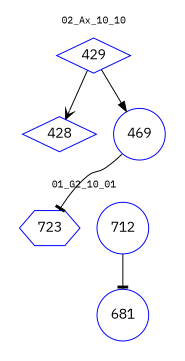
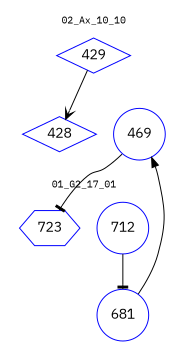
(111, 86) -> (163, 232)
(84, 185) -> (84, 185)
